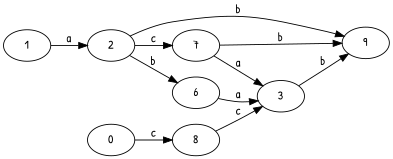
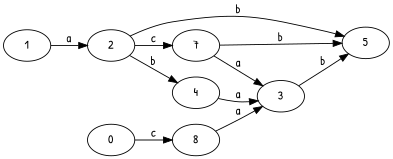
(366, 43) -> (366, 43)
(196, 93) -> (196, 93)
(238, 112) -> (238, 112)
